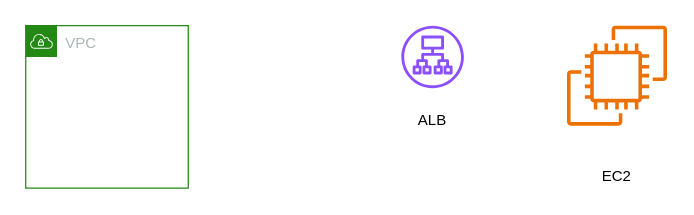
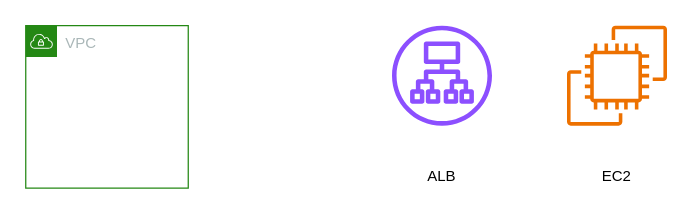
(433, 57) -> (442, 76)
